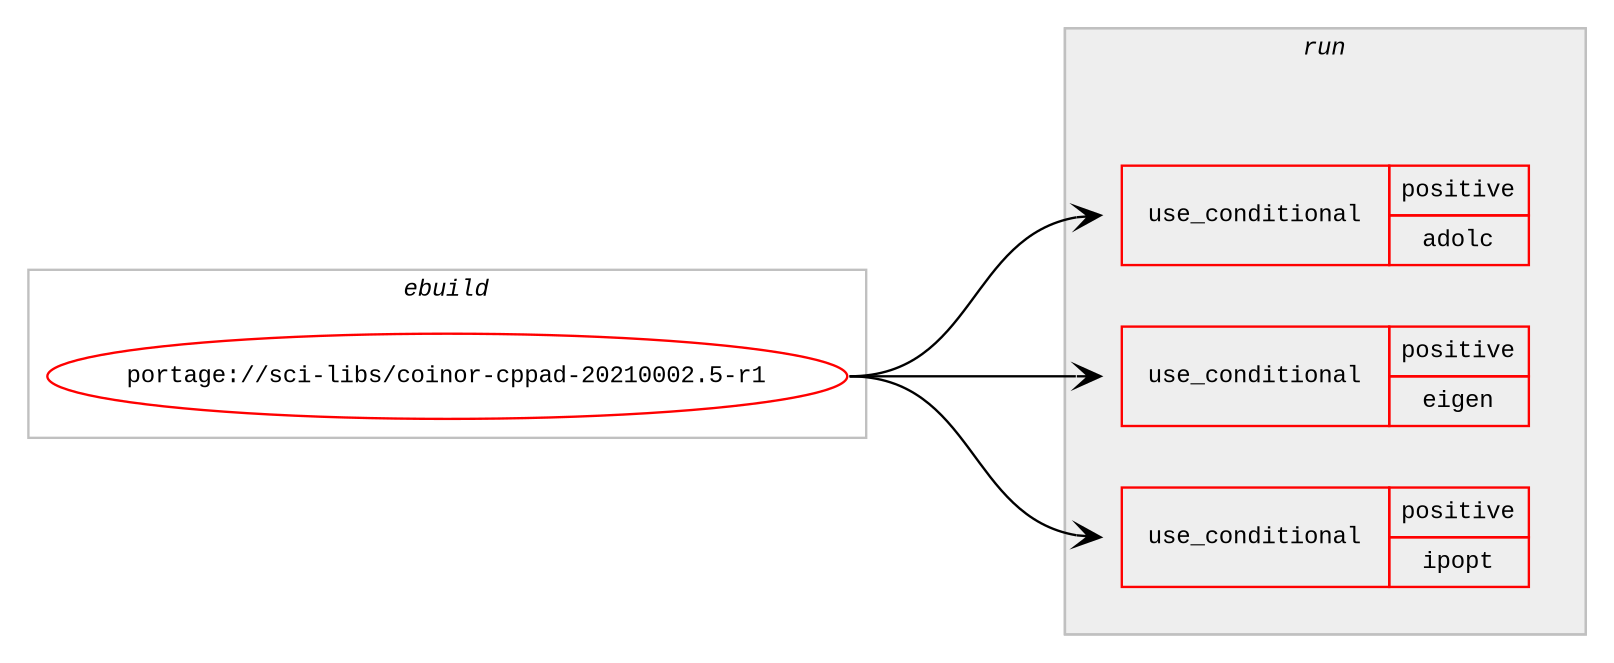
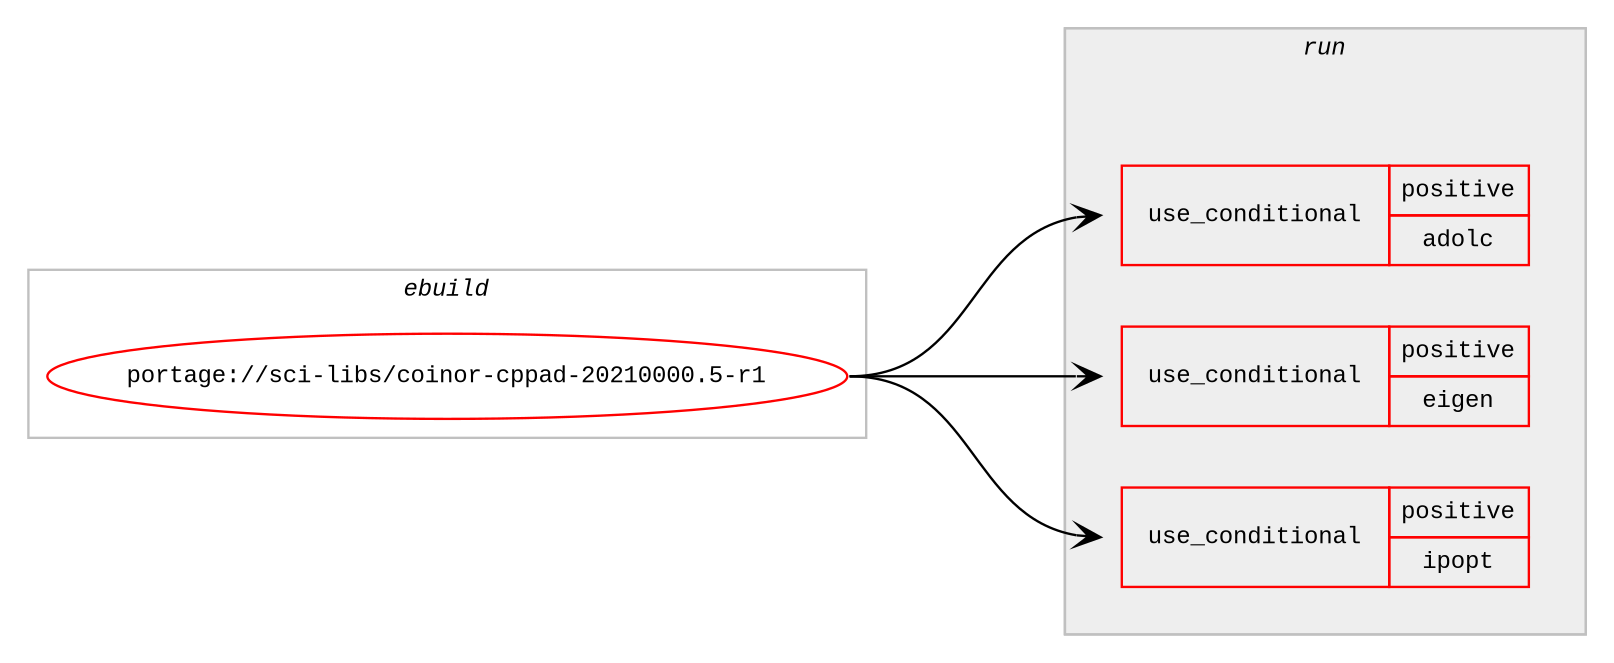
(447, 376) -> (447, 376)
